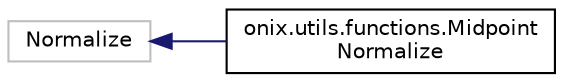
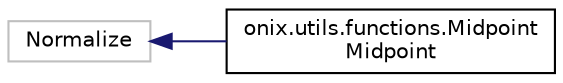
(391, 41) -> (391, 41)
